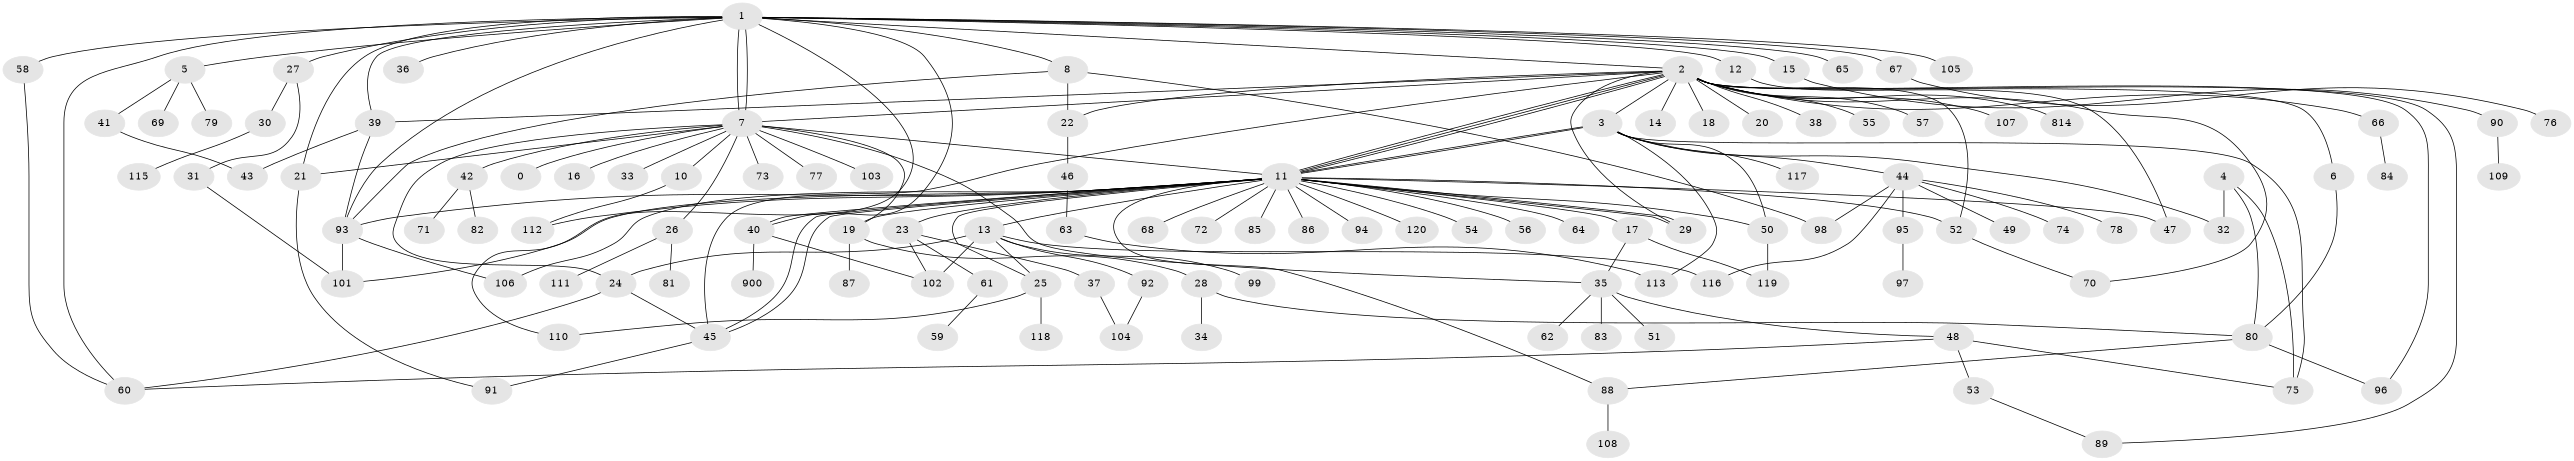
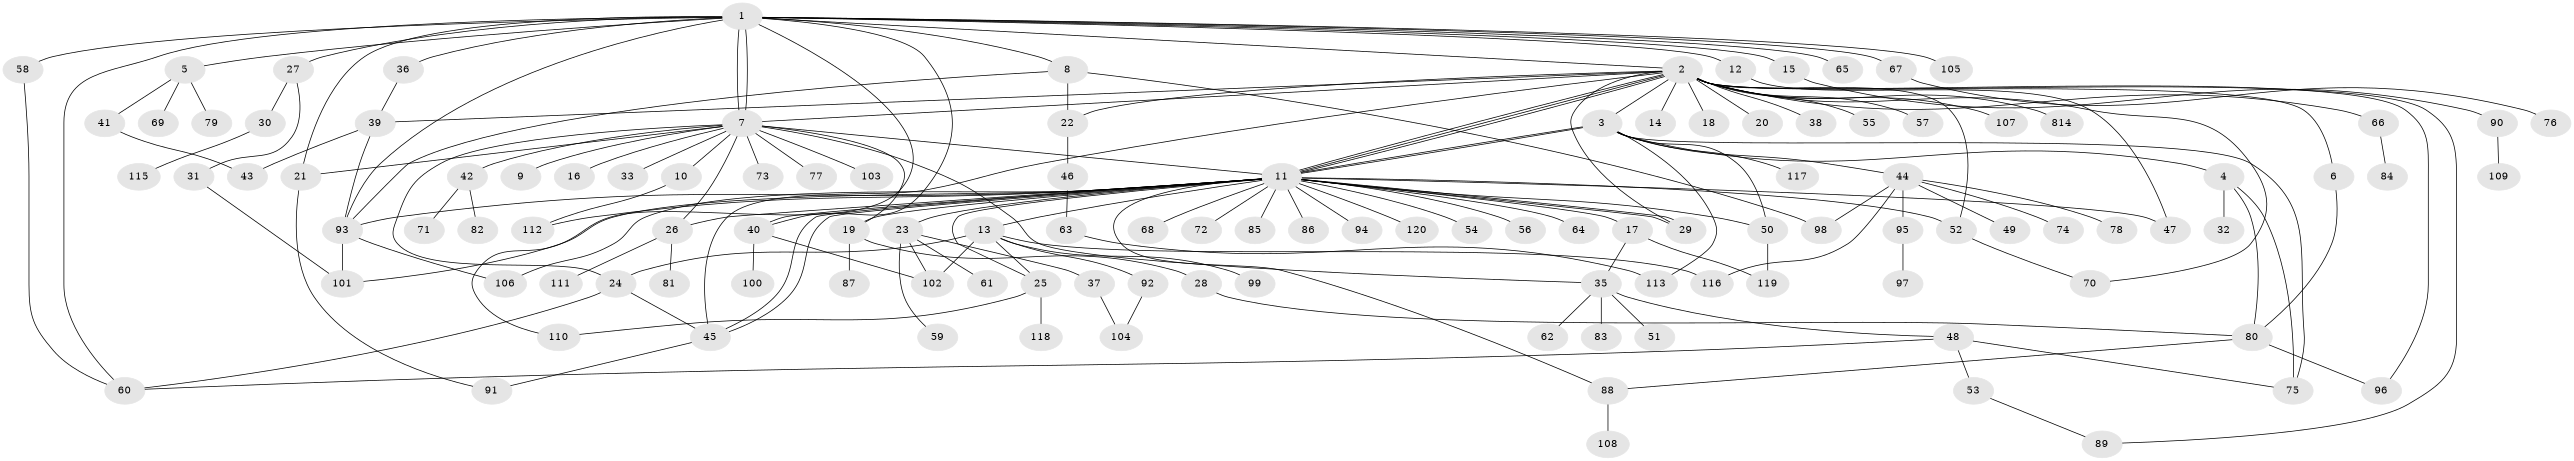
(520, 30) -> (389, 97)
(1915, 162) -> (1911, 157)
(521, 177) -> (521, 177)
none -> (976, 199)
(753, 284) -> (753, 284)
(959, 314) -> (902, 289)
(1202, 337) -> none
